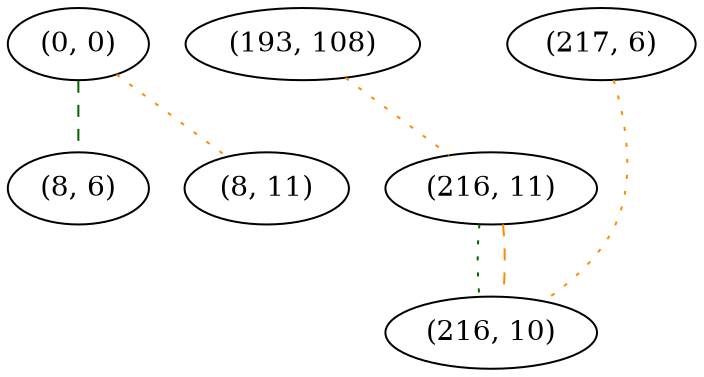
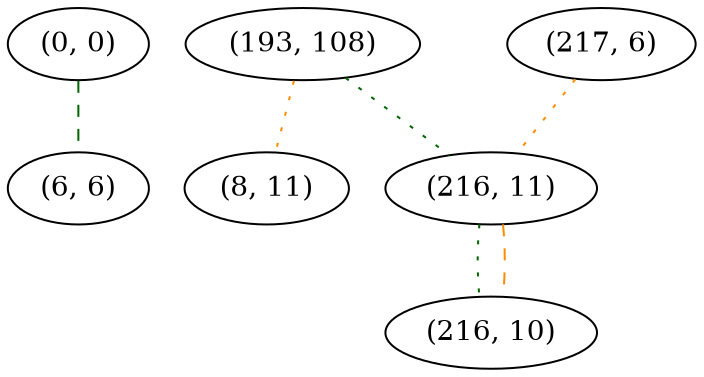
(172, 116) -> (285, 116)
(397, 117) -> (397, 117)
(78, 188) -> (78, 188)
(622, 205) -> (546, 116)
